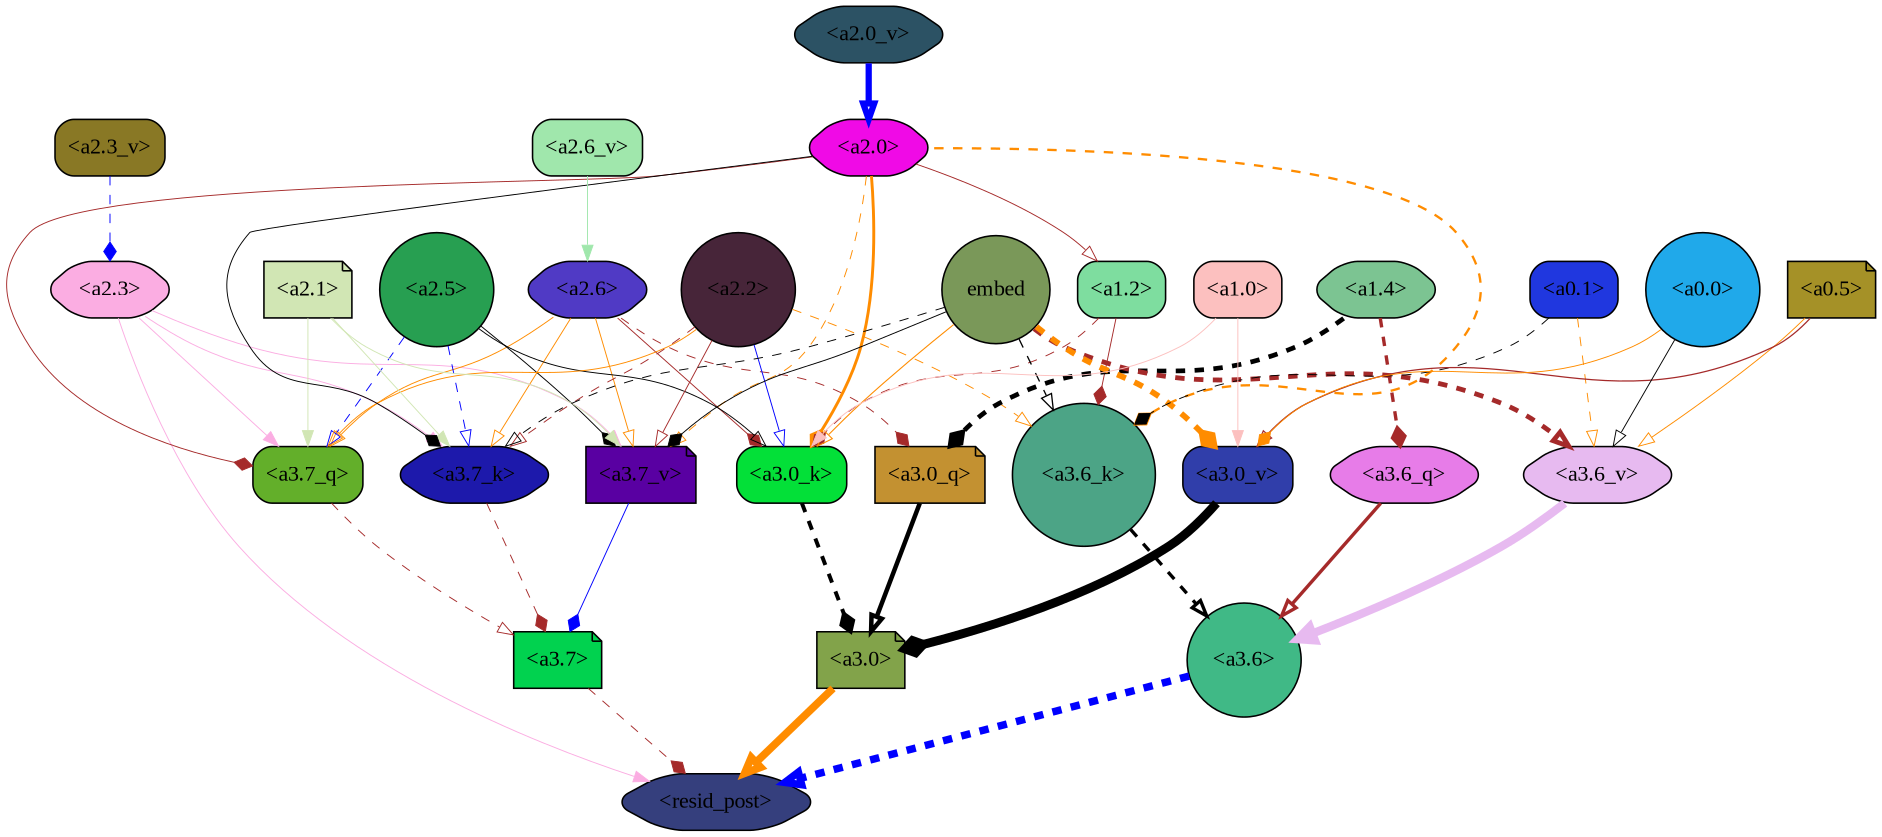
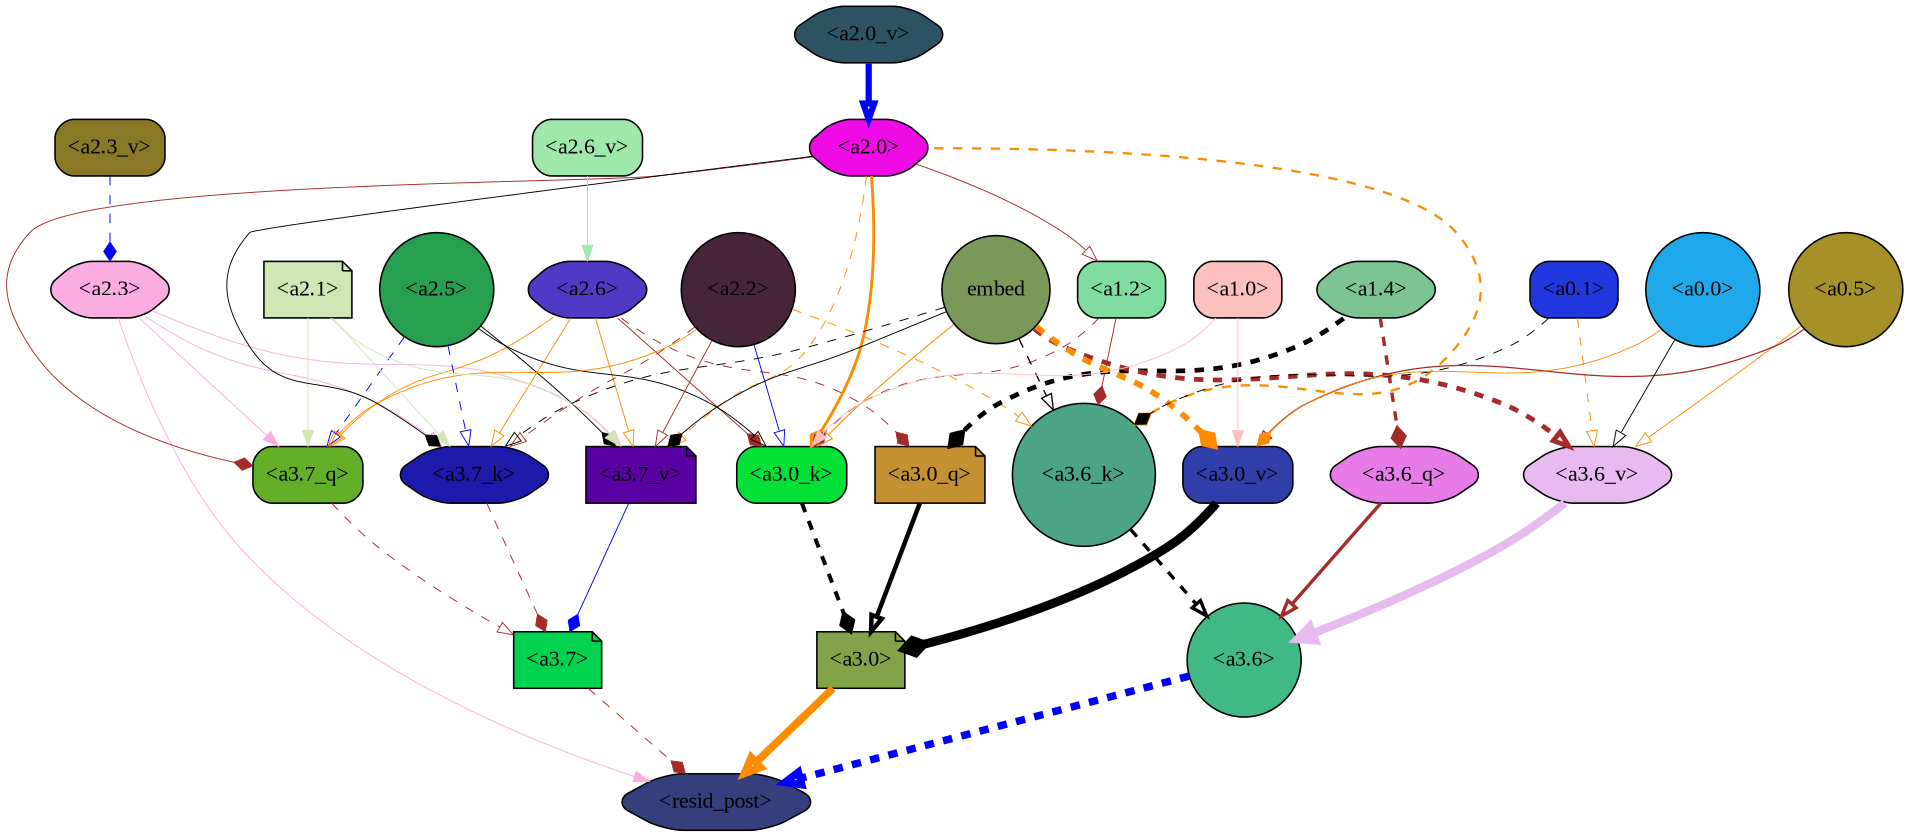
(1832, 290) -> (1846, 290)
